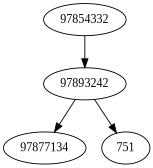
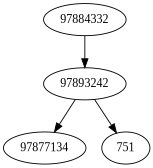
(85, 20) -> (85, 20)
